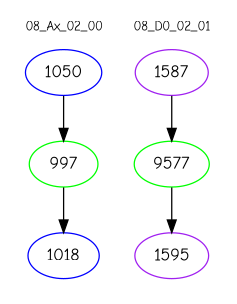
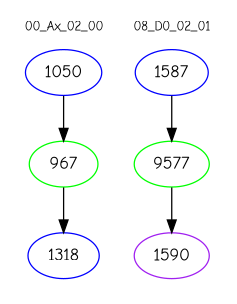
(64, 27) -> (64, 27)
(172, 73) -> (172, 73)
(64, 164) -> (64, 164)
(64, 256) -> (64, 256)
(172, 256) -> (172, 256)
